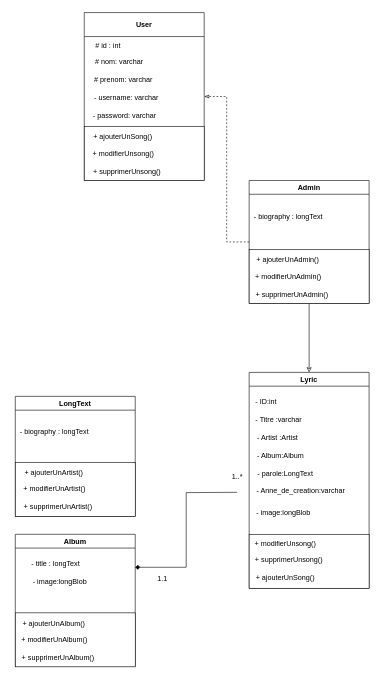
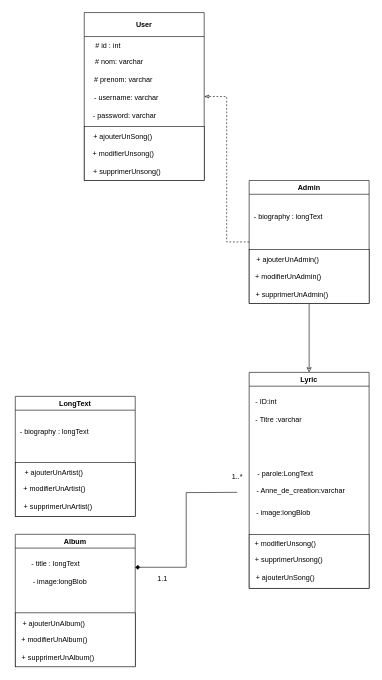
(278, 438) -> none
(281, 456) -> none
